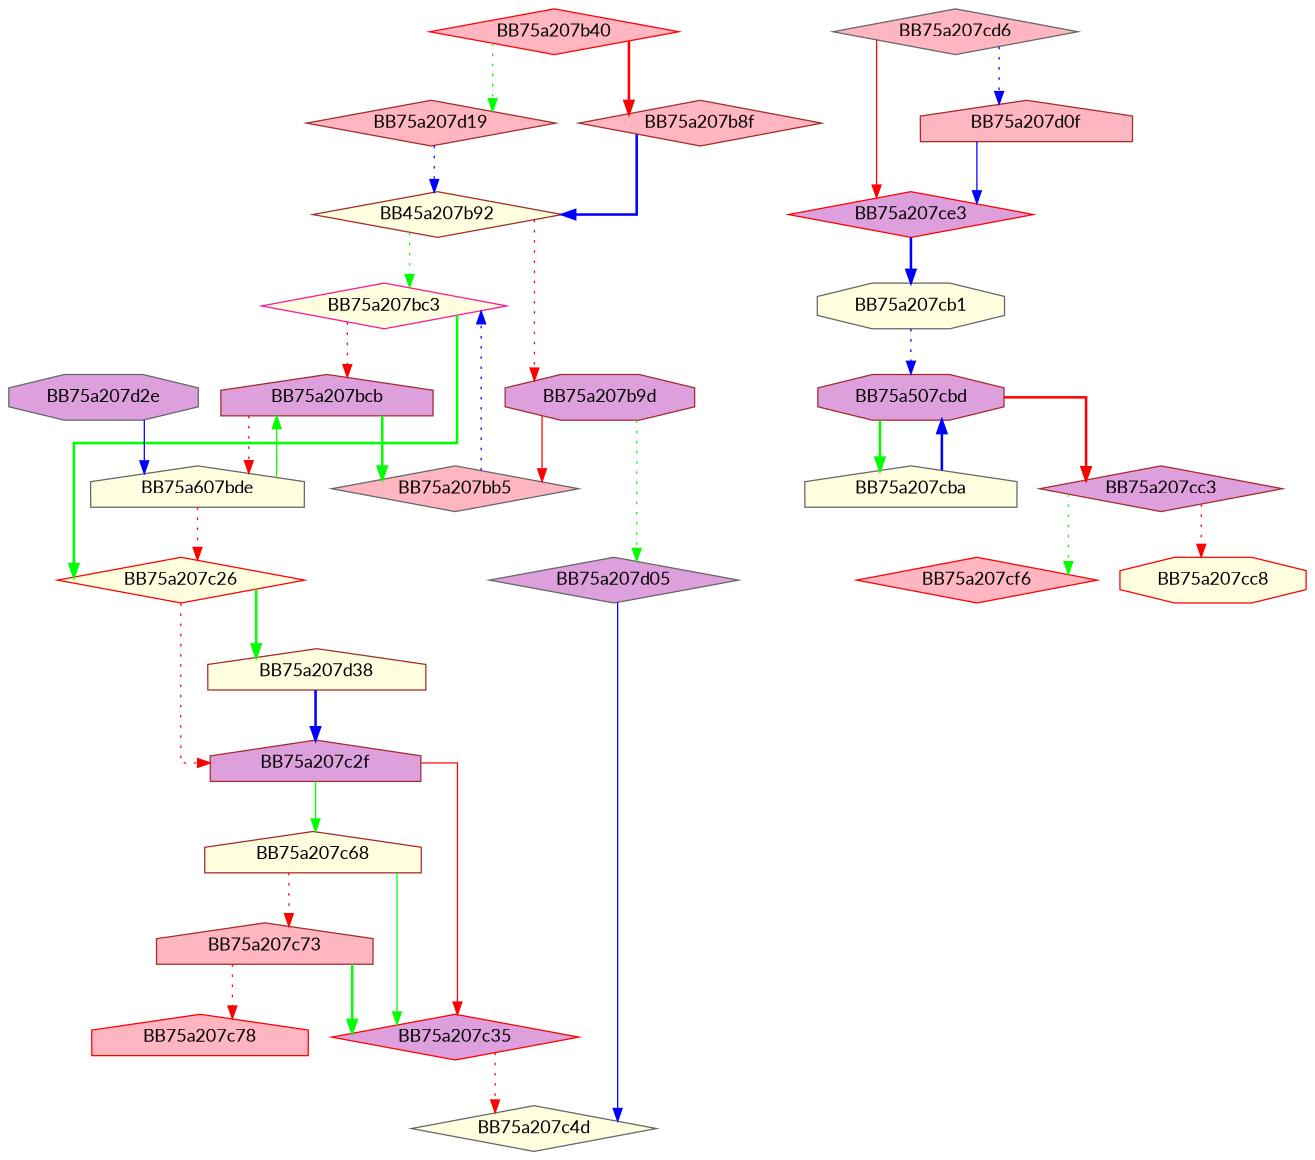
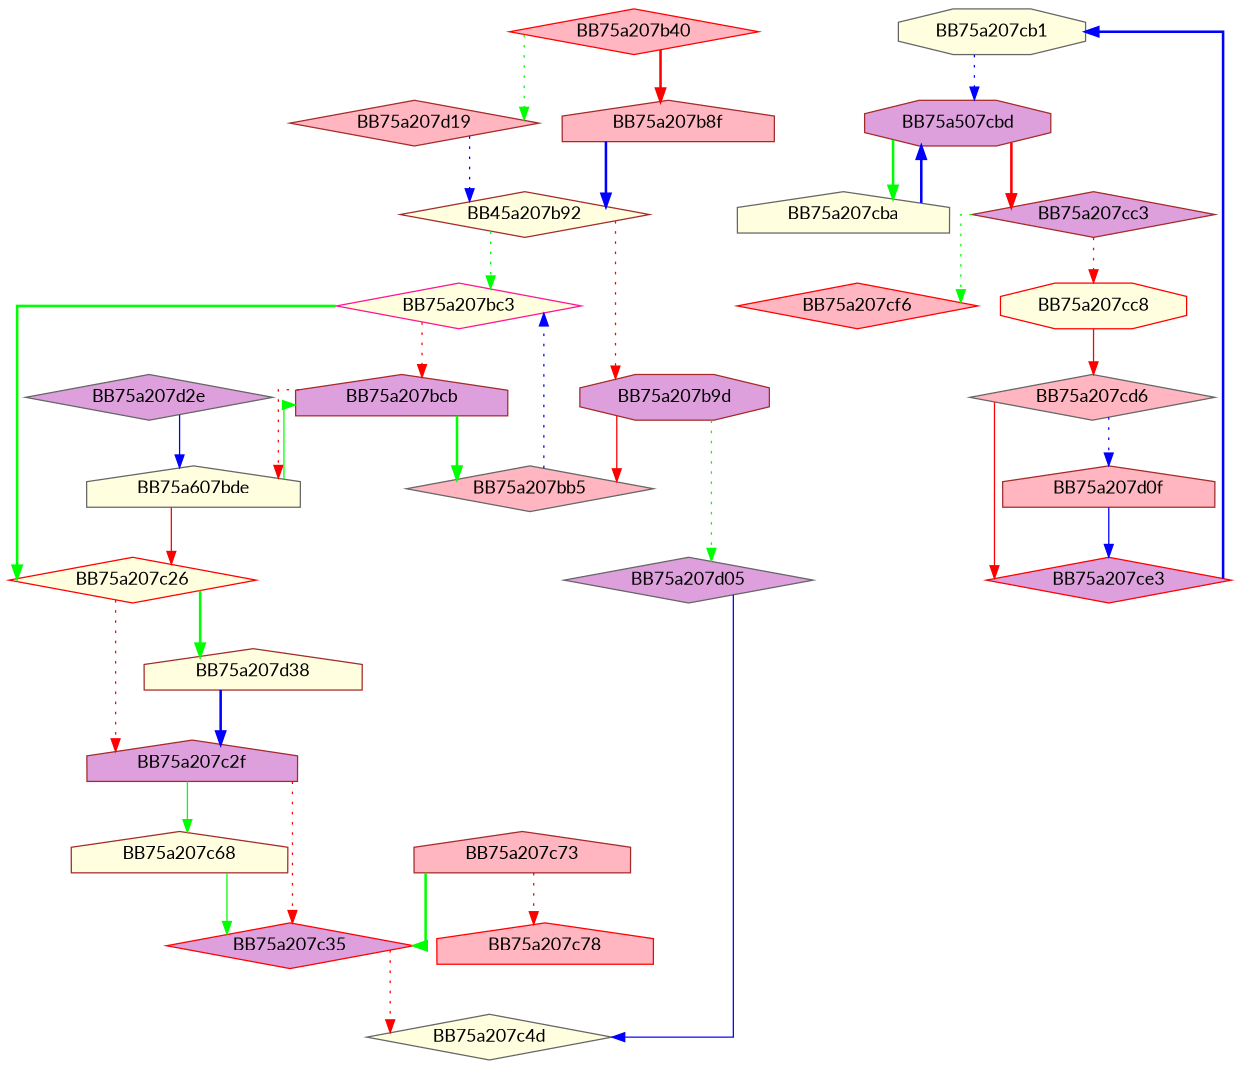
(700, 123) -> (668, 123)
none -> (1094, 345)
(104, 397) -> (149, 397)
(197, 527) -> (171, 529)
(457, 864) -> (292, 846)
(289, 893) -> none
